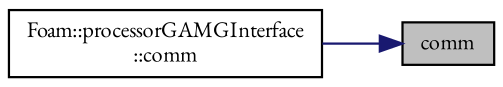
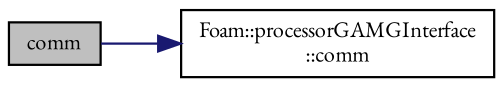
(351, 44) -> (129, 44)
